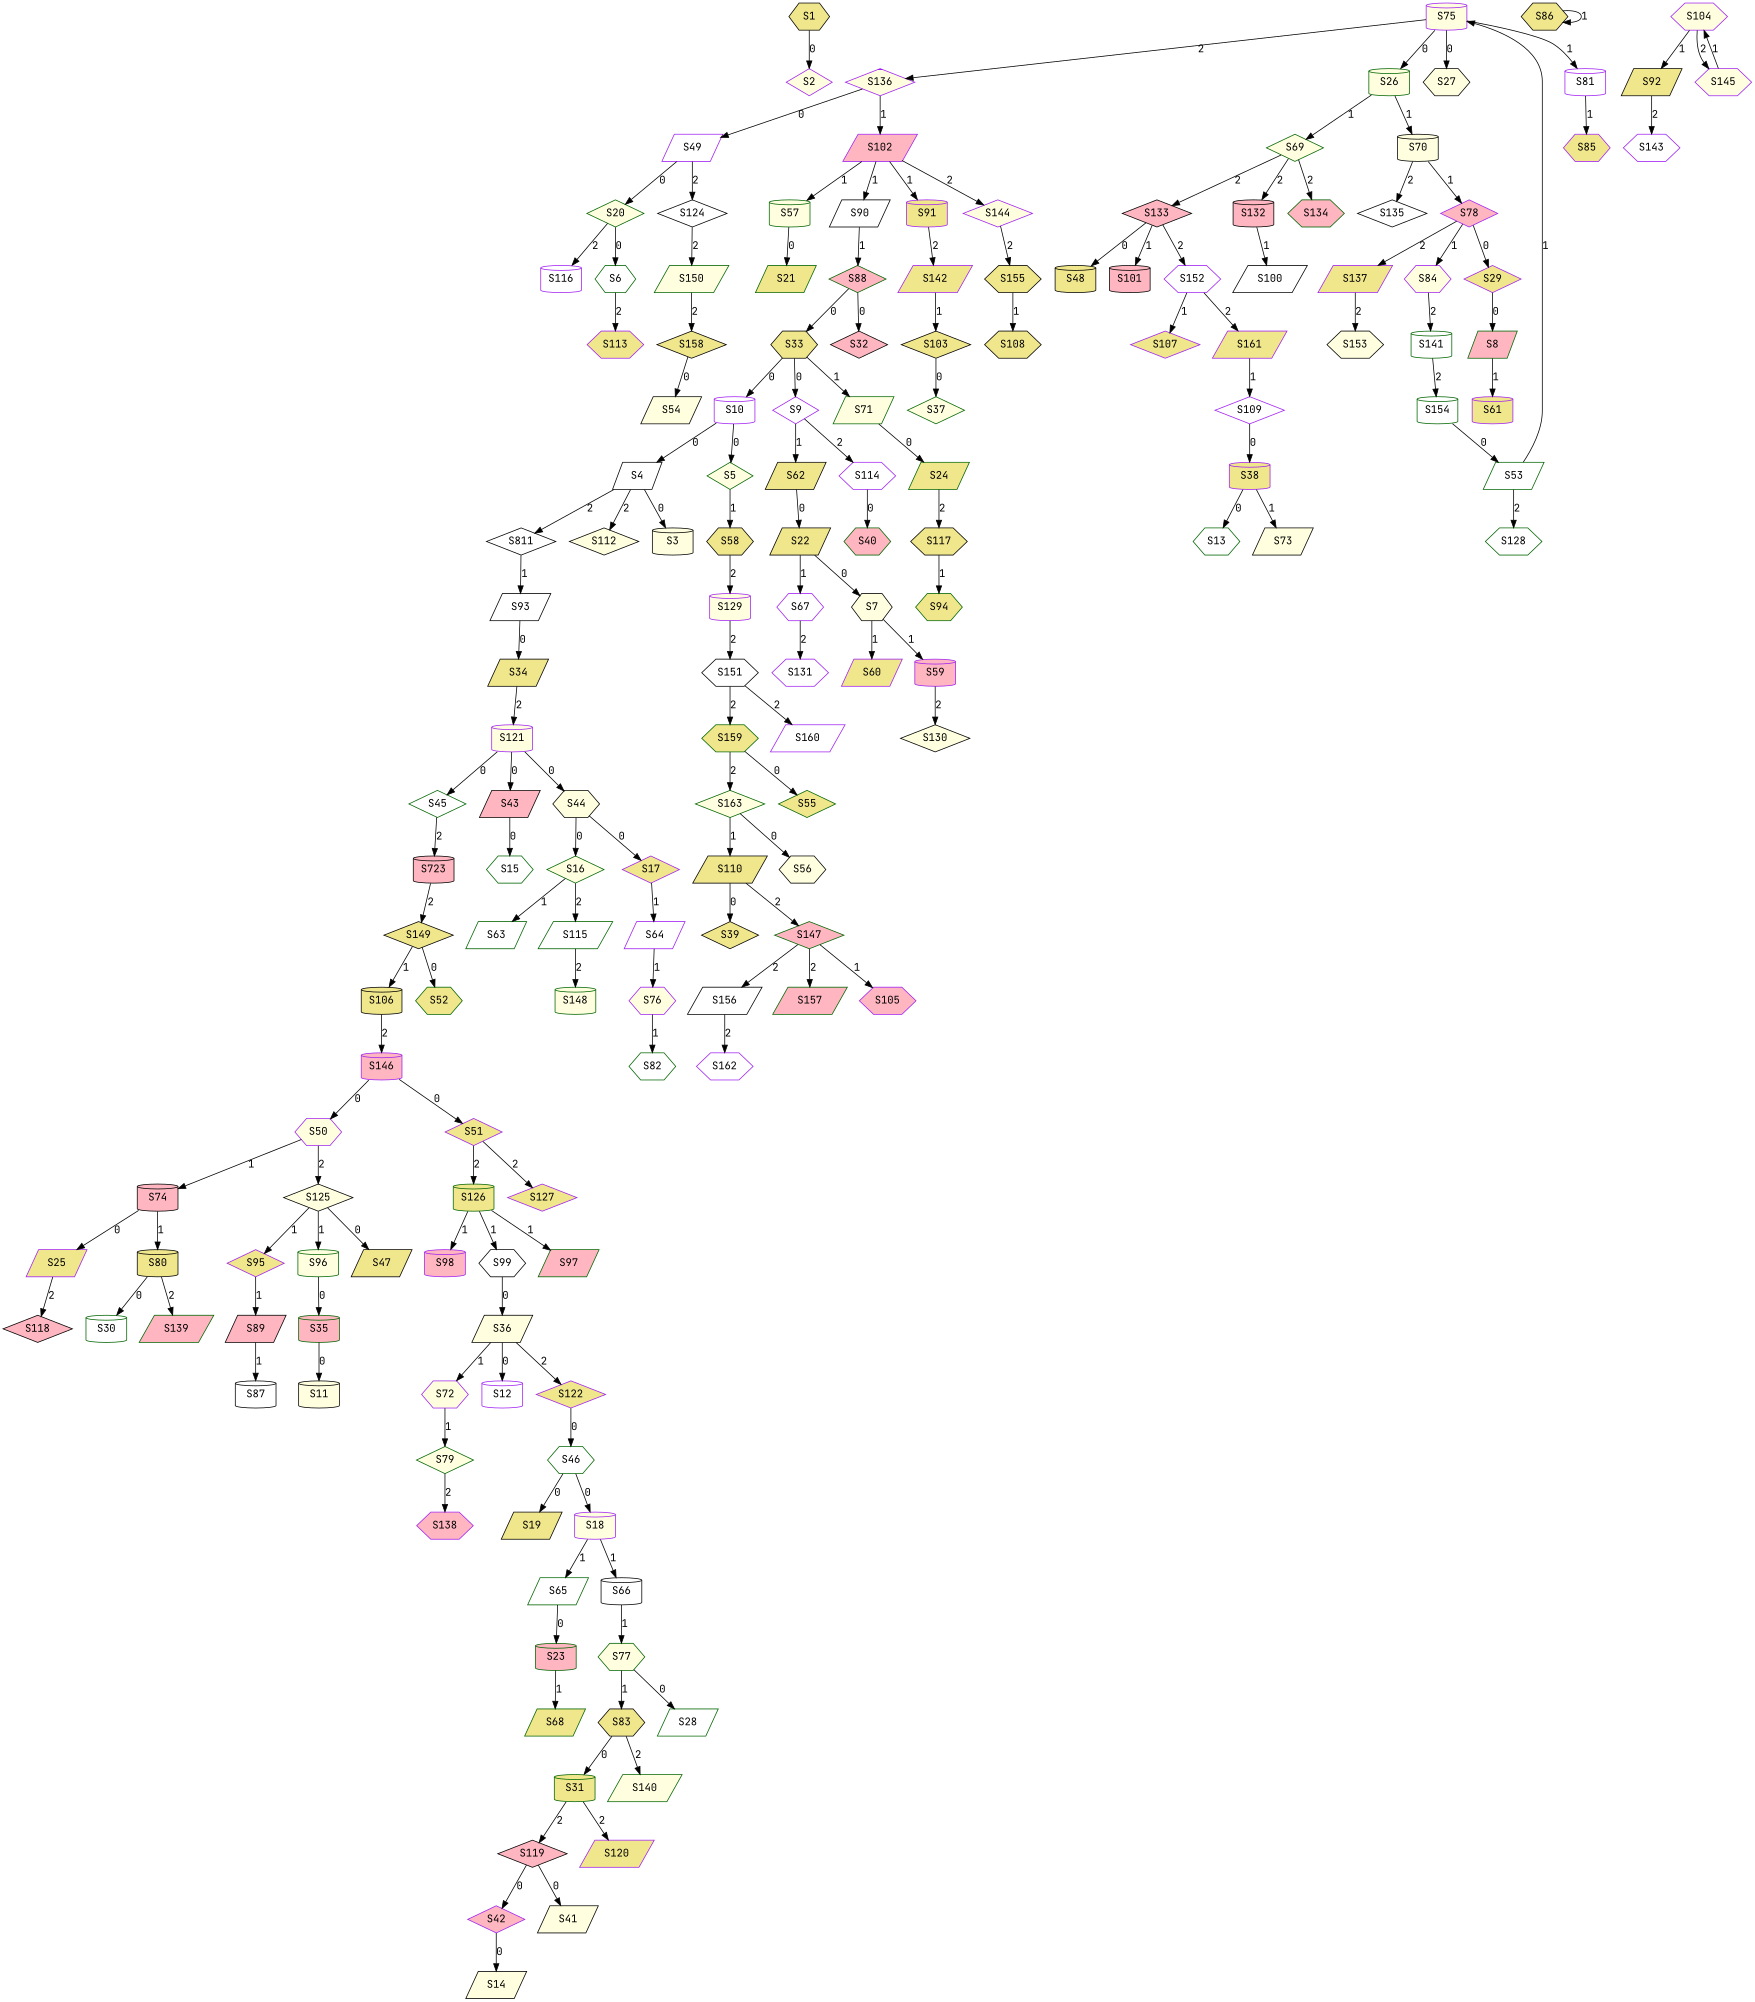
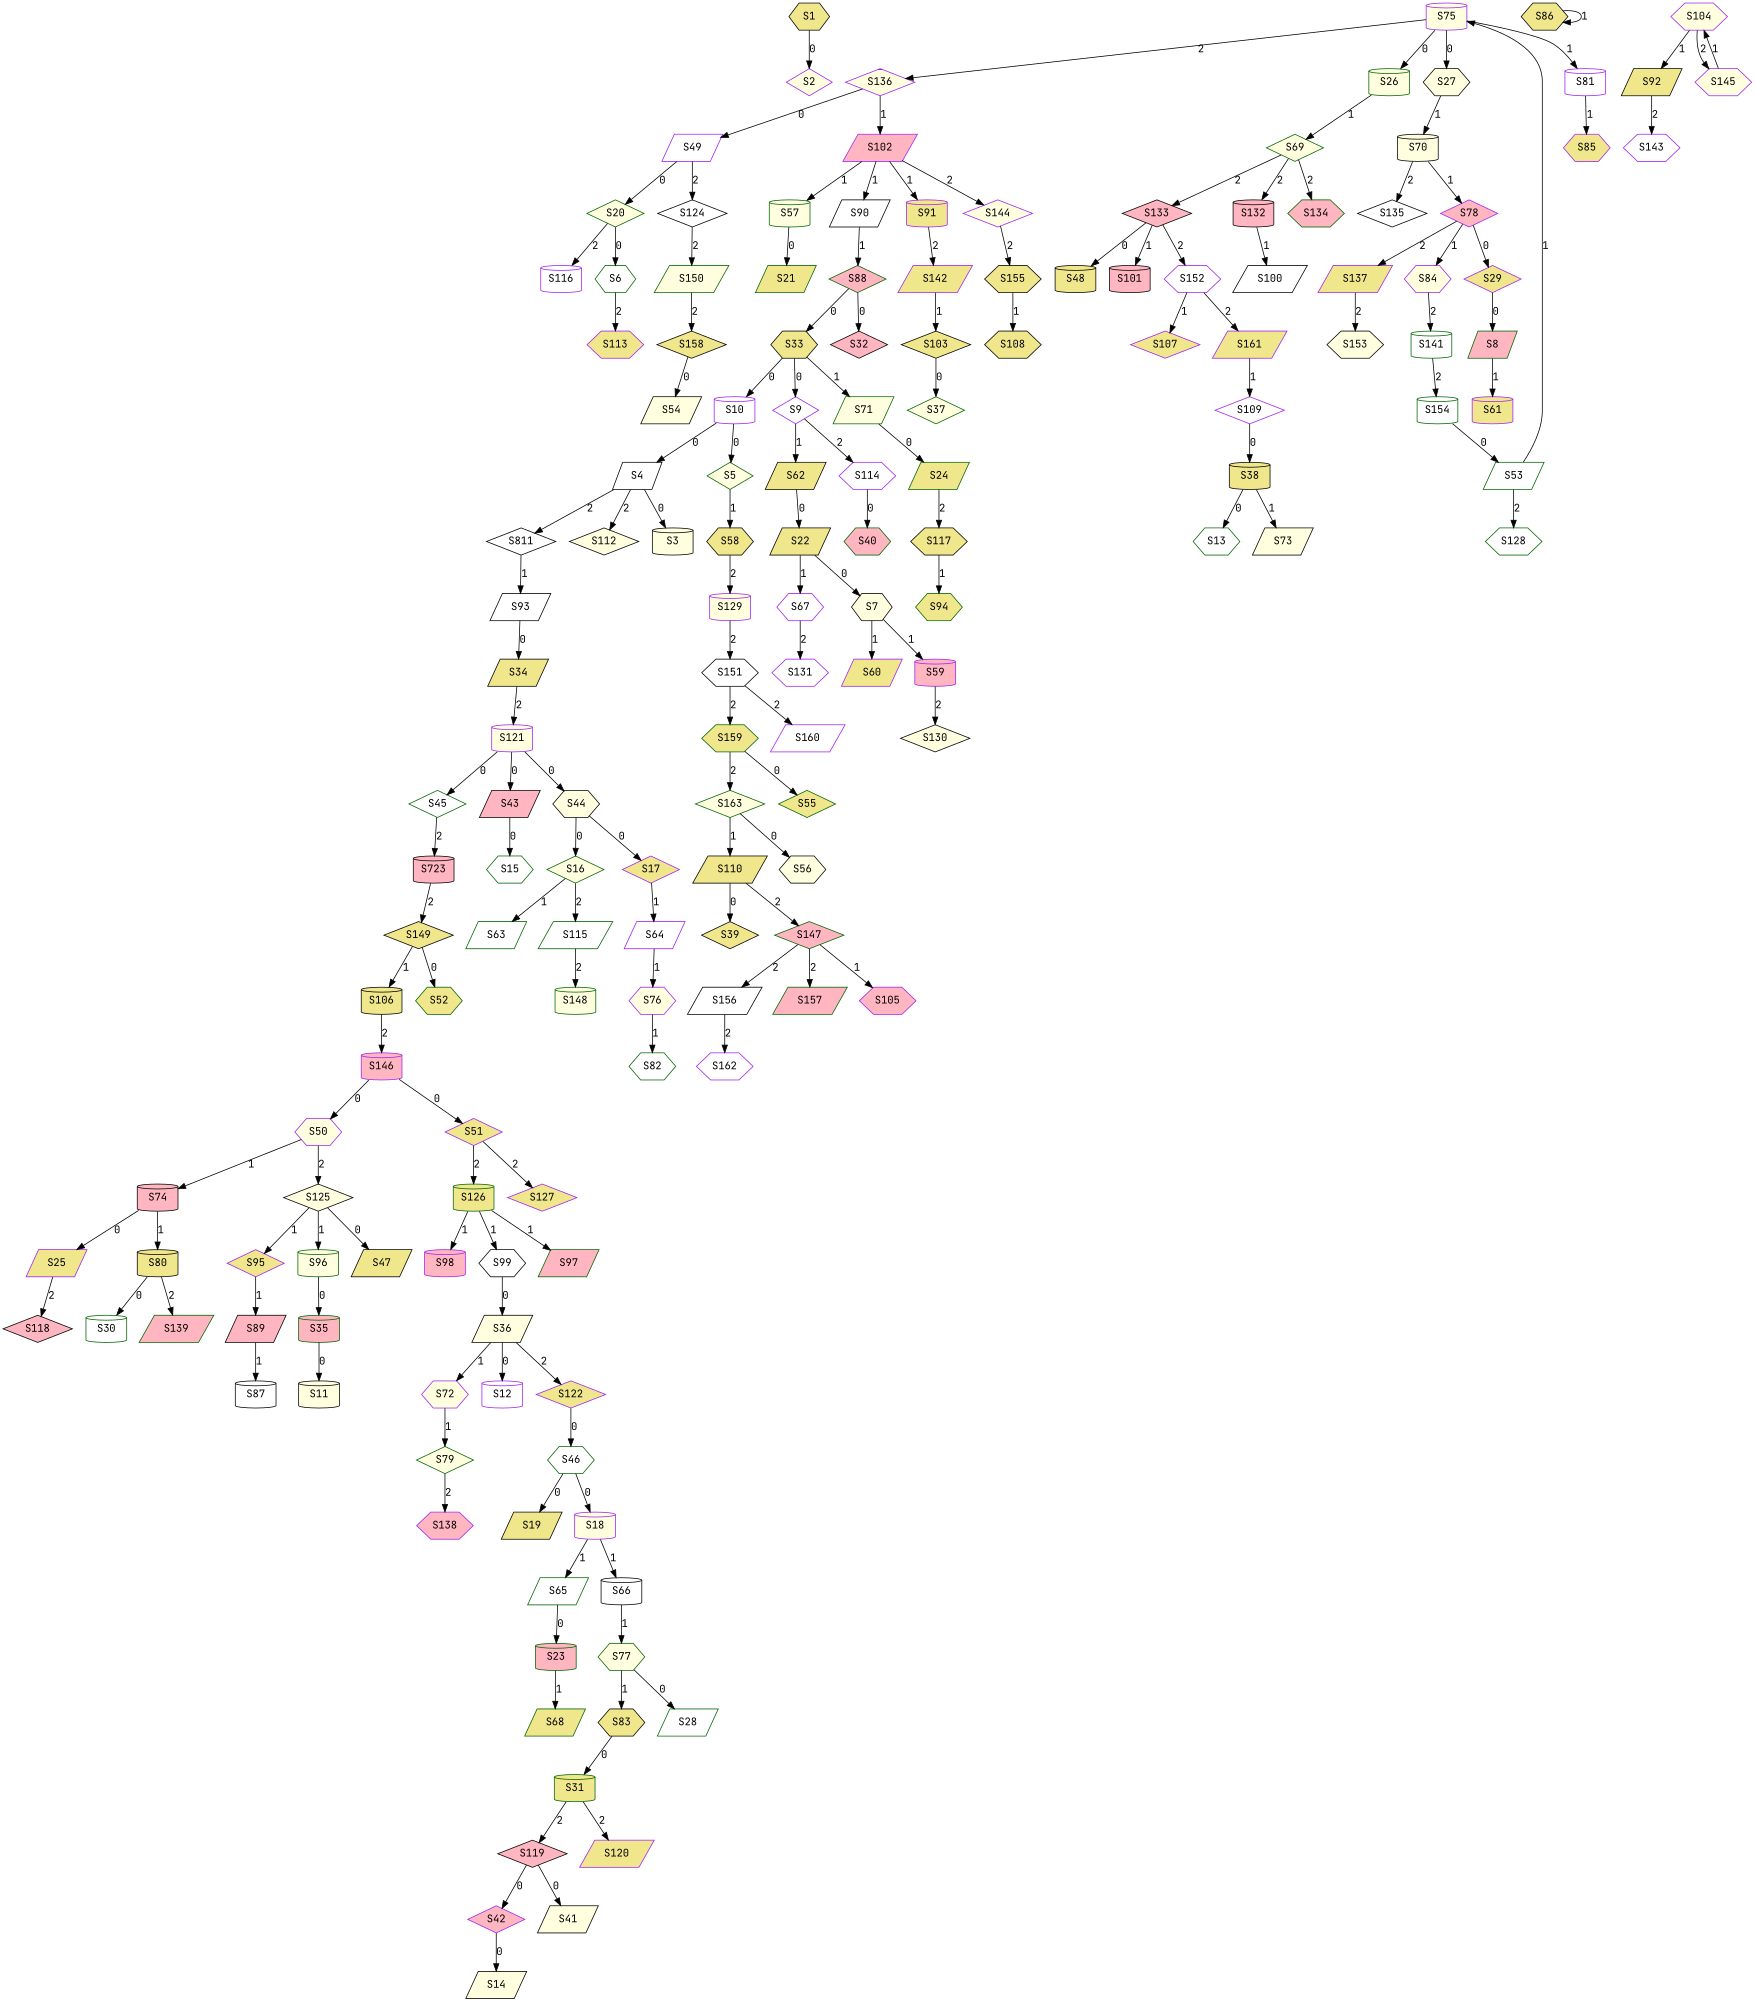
(1402, 112) -> (1434, 112)
(1250, 476) -> (1250, 476)
(645, 1788) -> none
